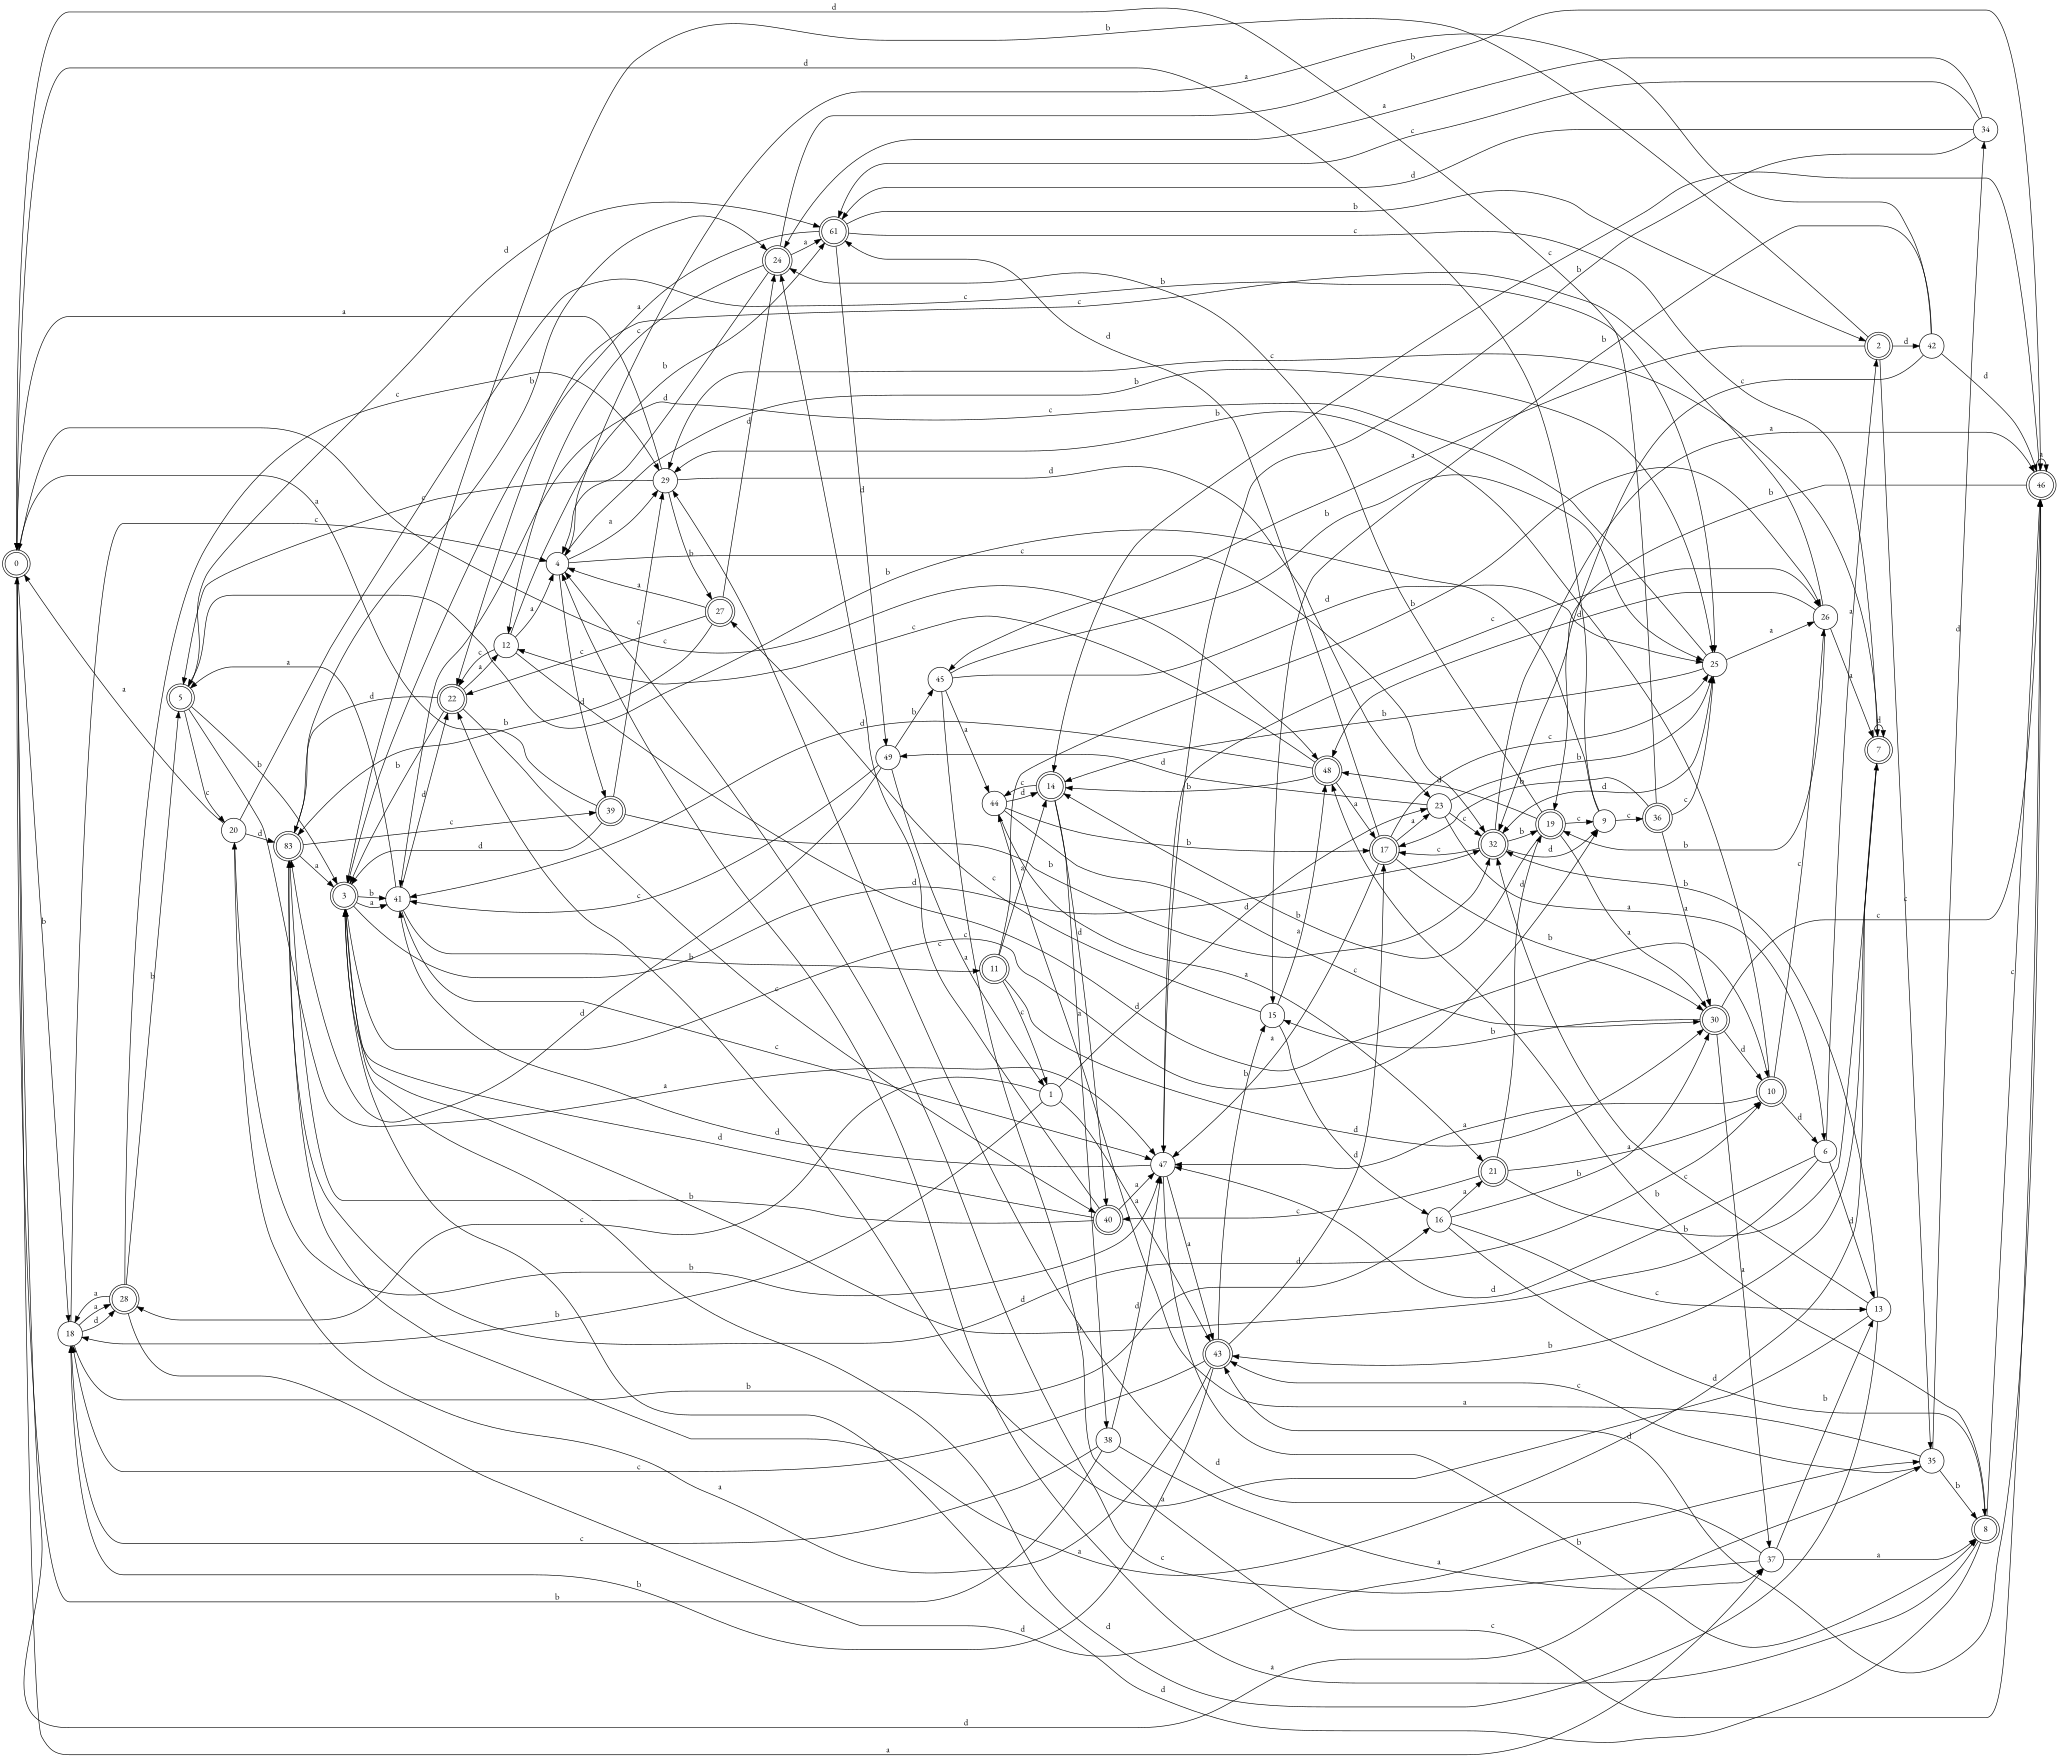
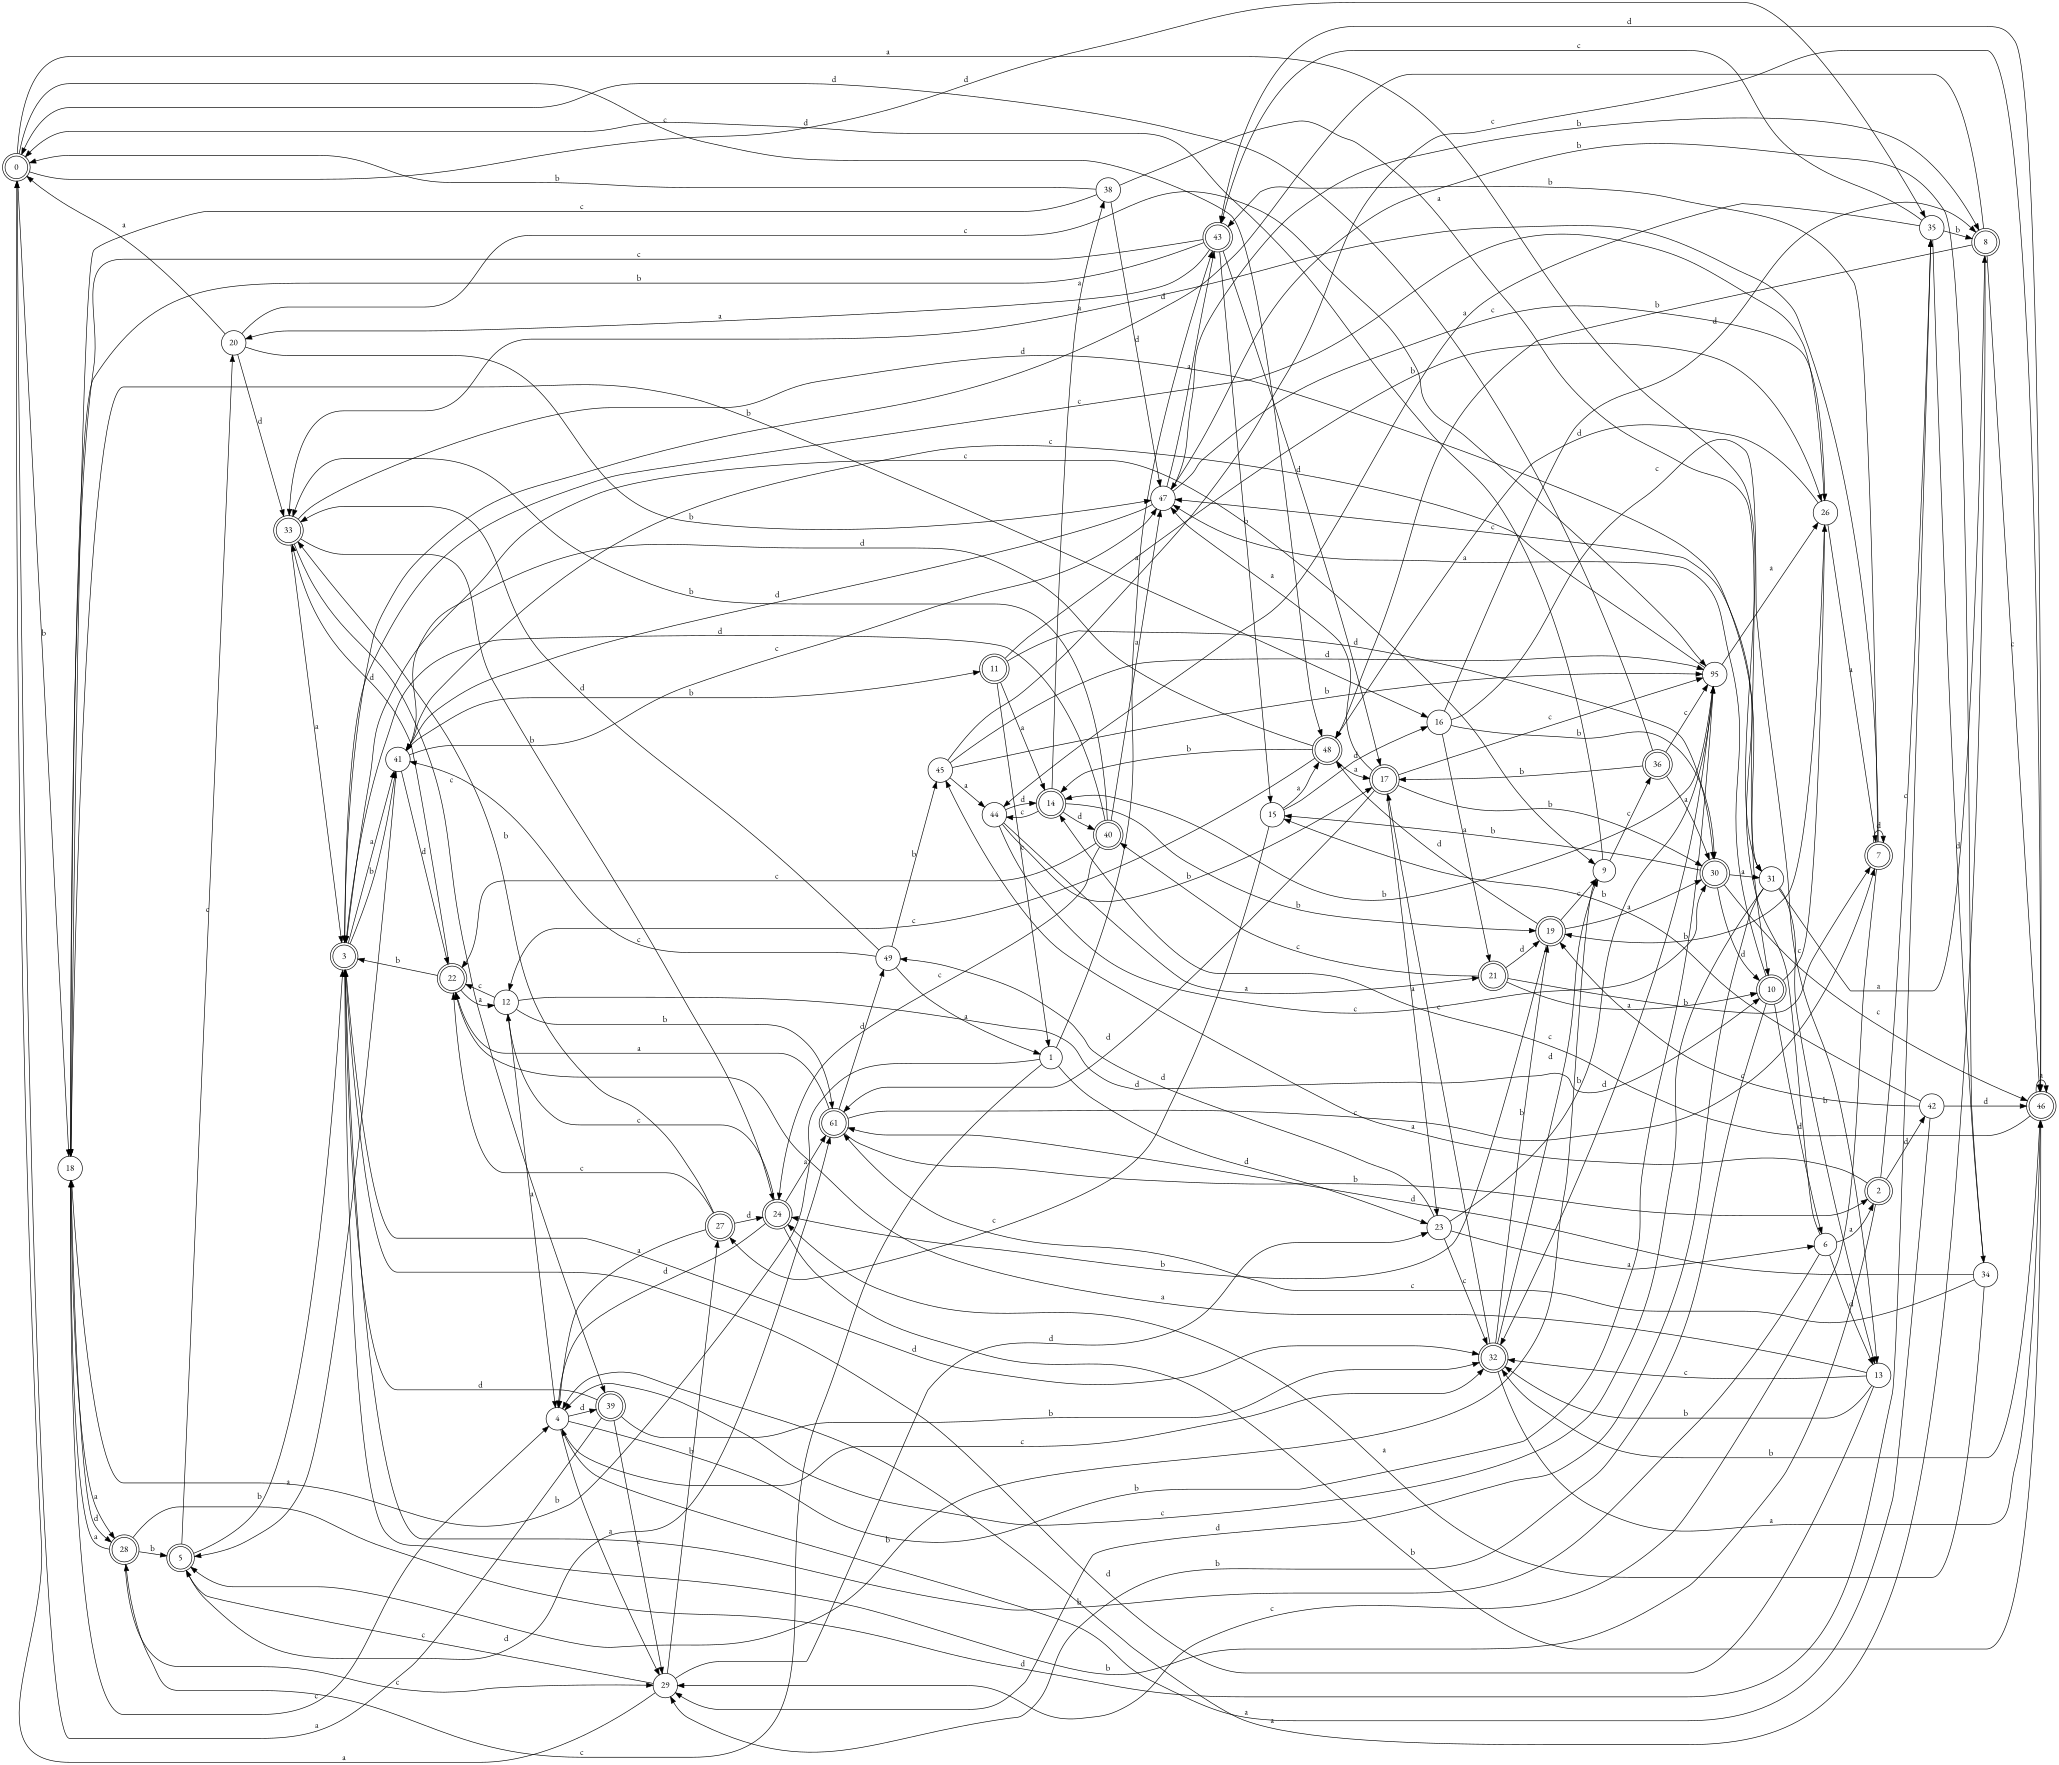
(1715, 664) -> (1715, 674)
(288, 846) -> (288, 530)
(1320, 930) -> (1285, 906)
(754, 987) -> (755, 881)
(508, 1116) -> none
(1493, 1289) -> (1493, 527)
(1771, 1560) -> (1771, 879)
